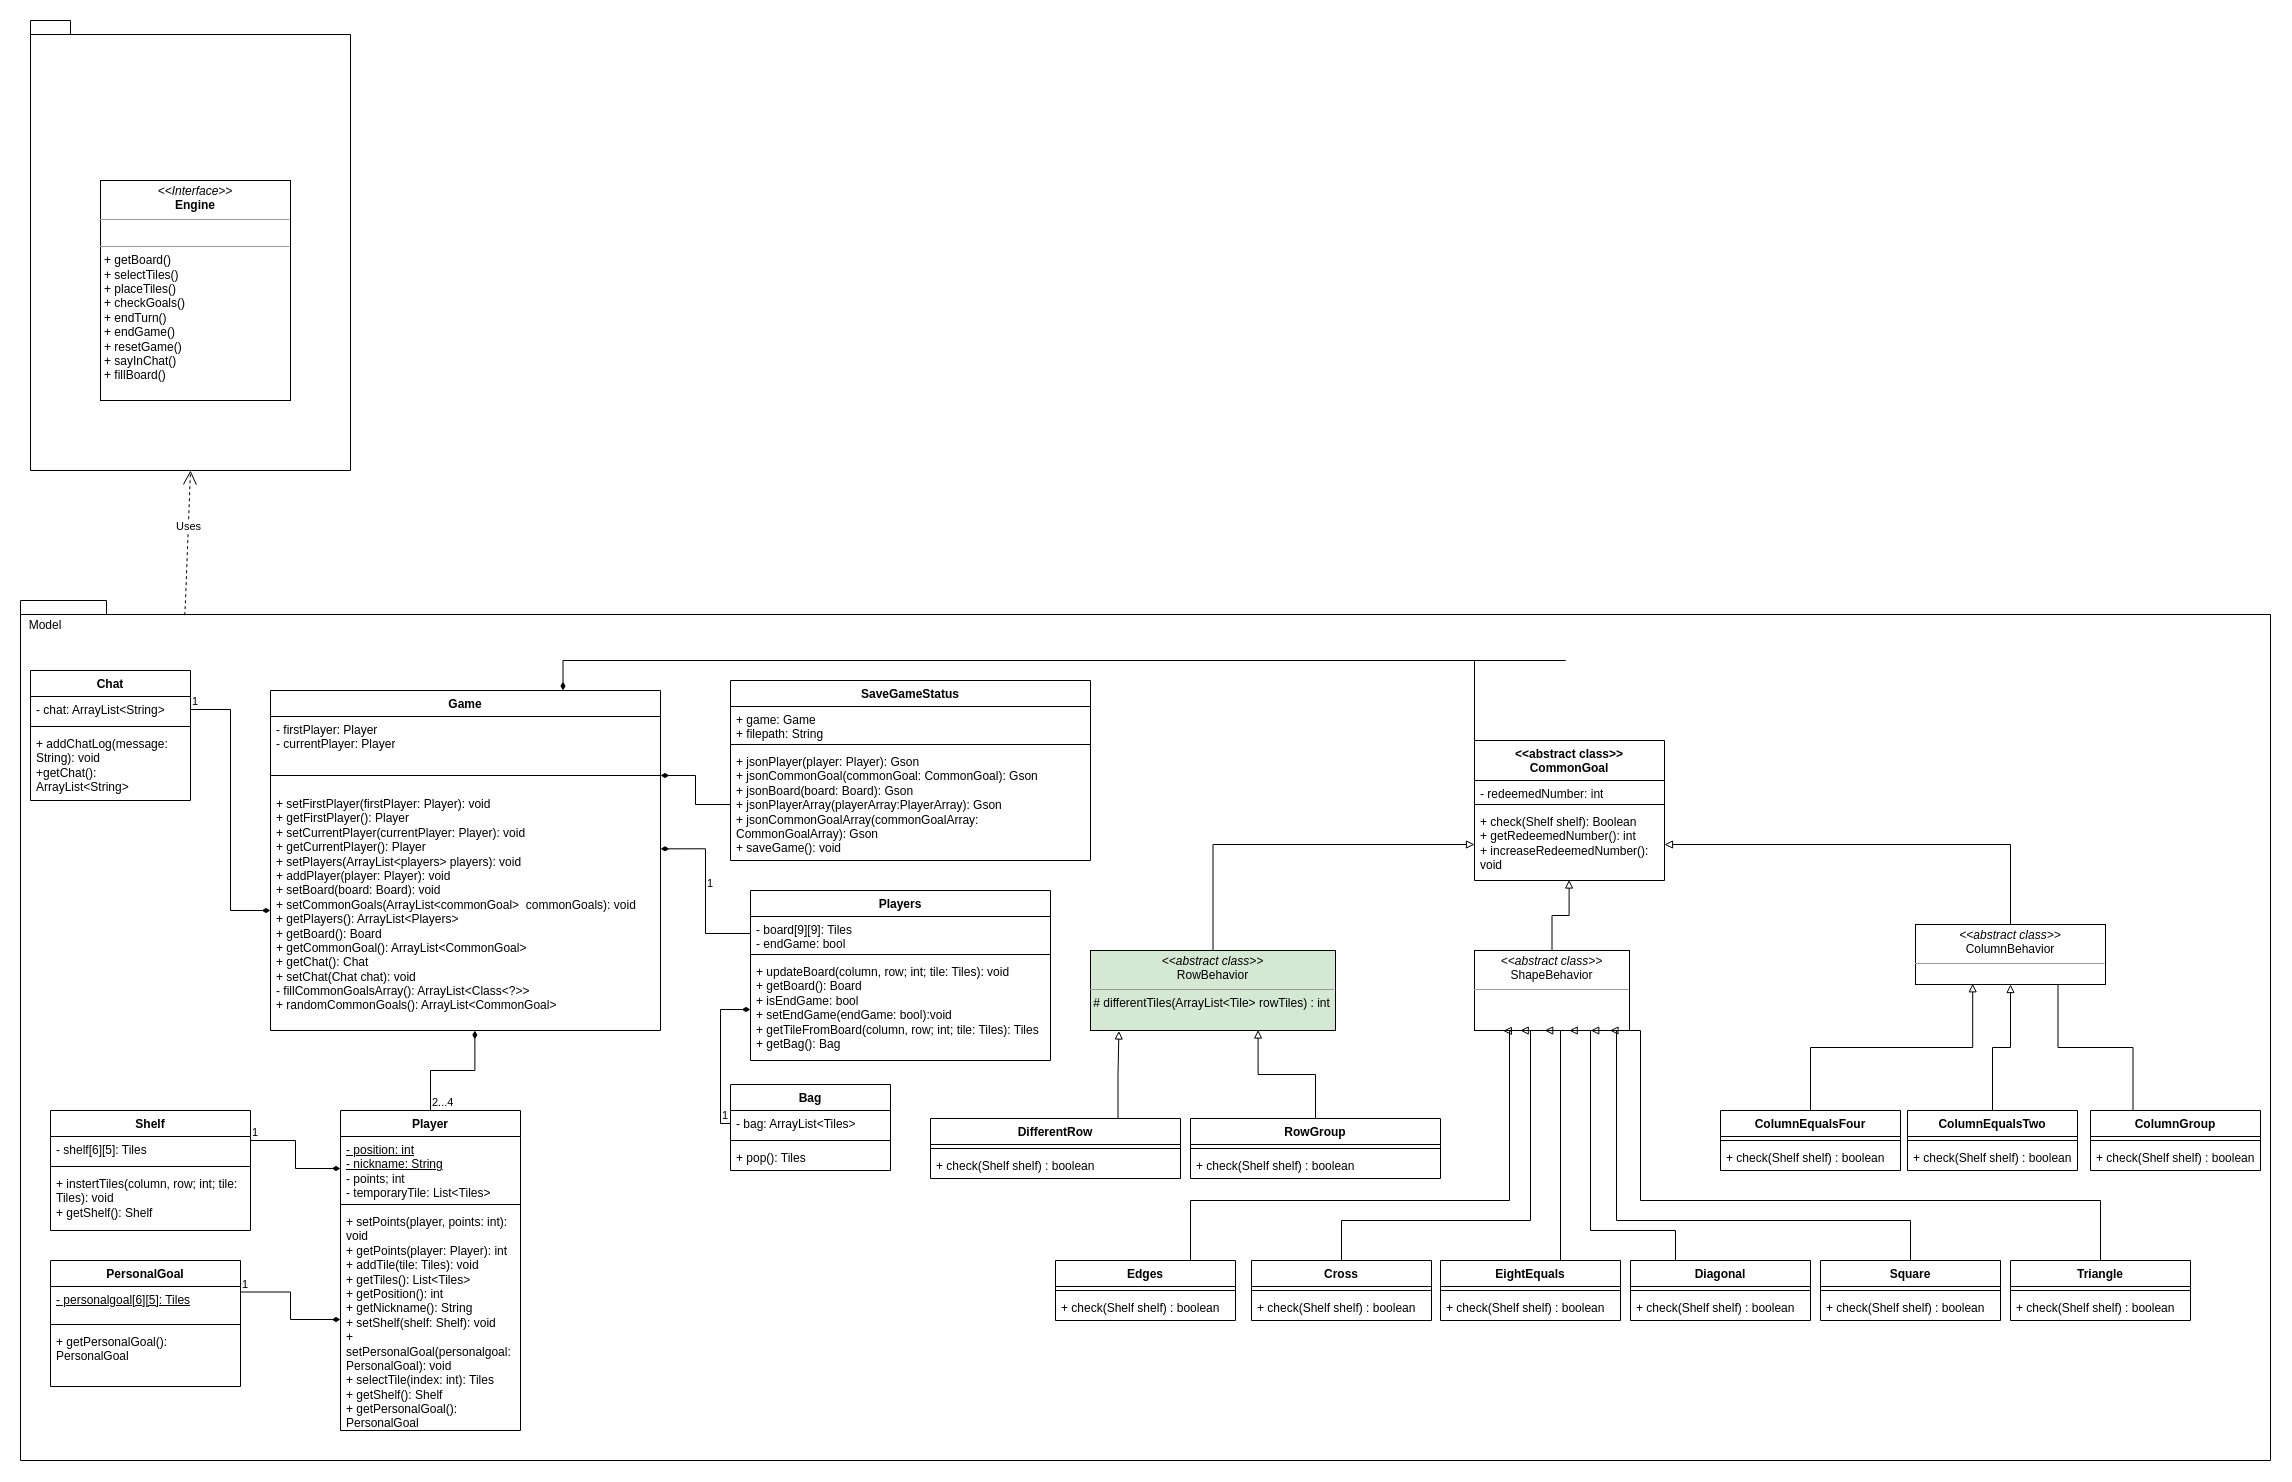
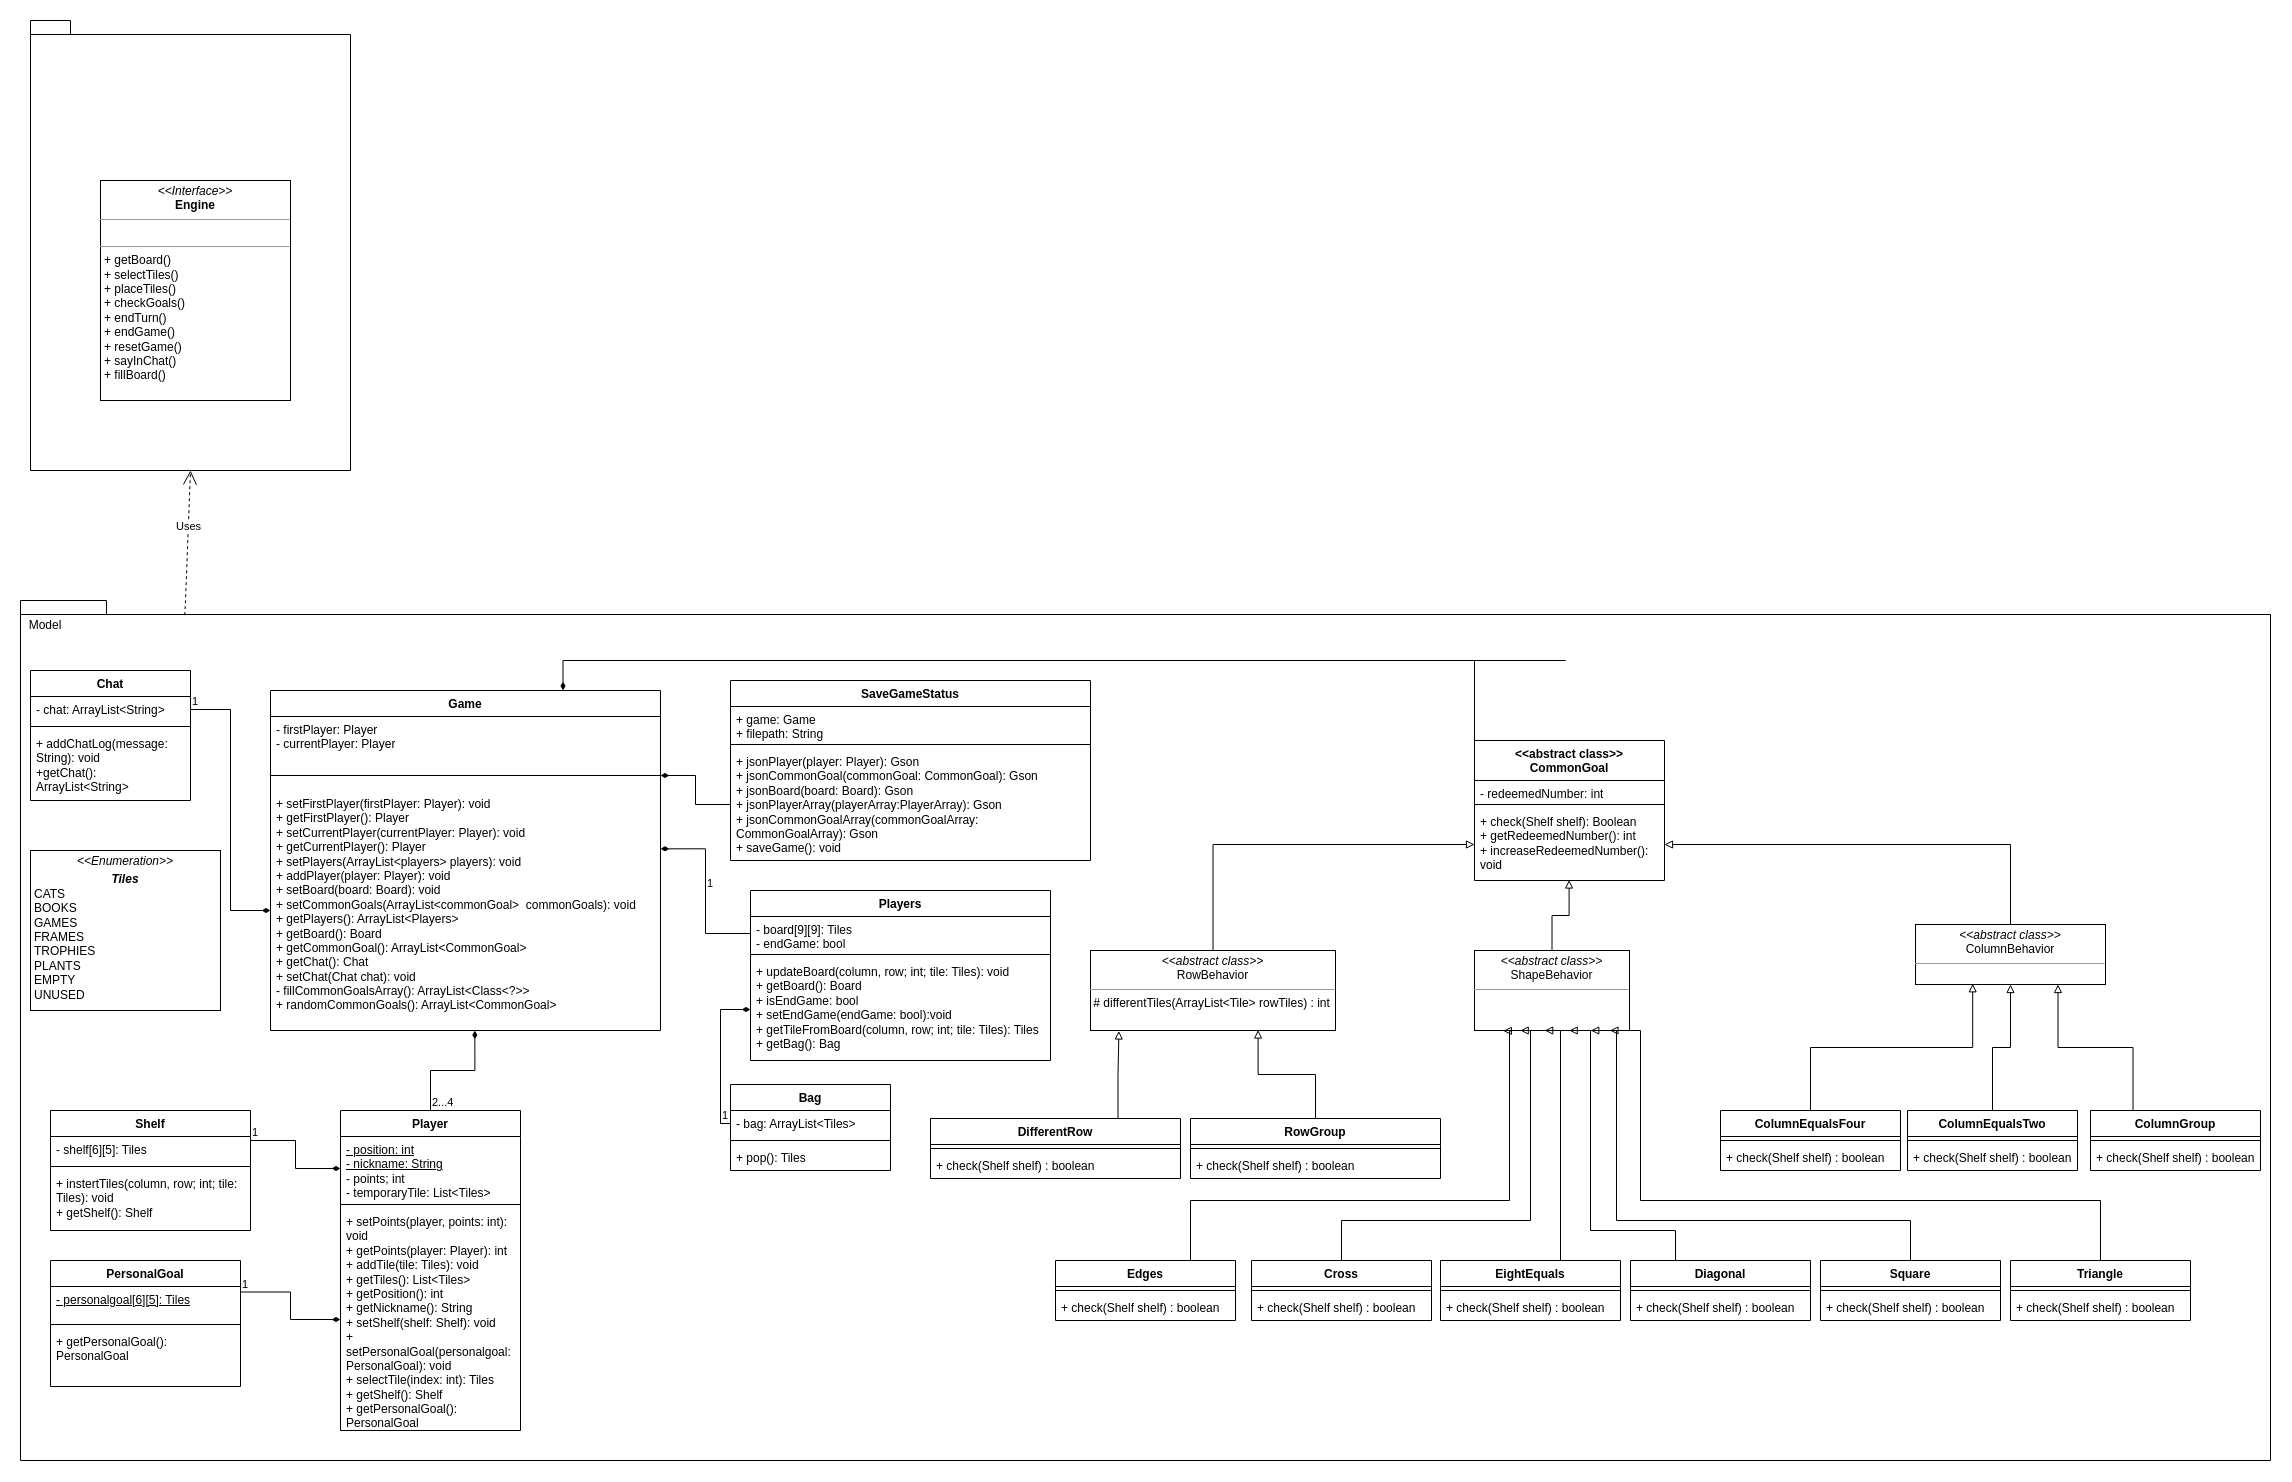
none -> (126, 931)
(1213, 991) -> (1213, 991)
(2058, 991) -> (2058, 994)
